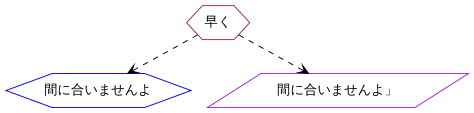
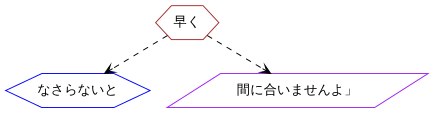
(98, 91) -> (78, 91)
